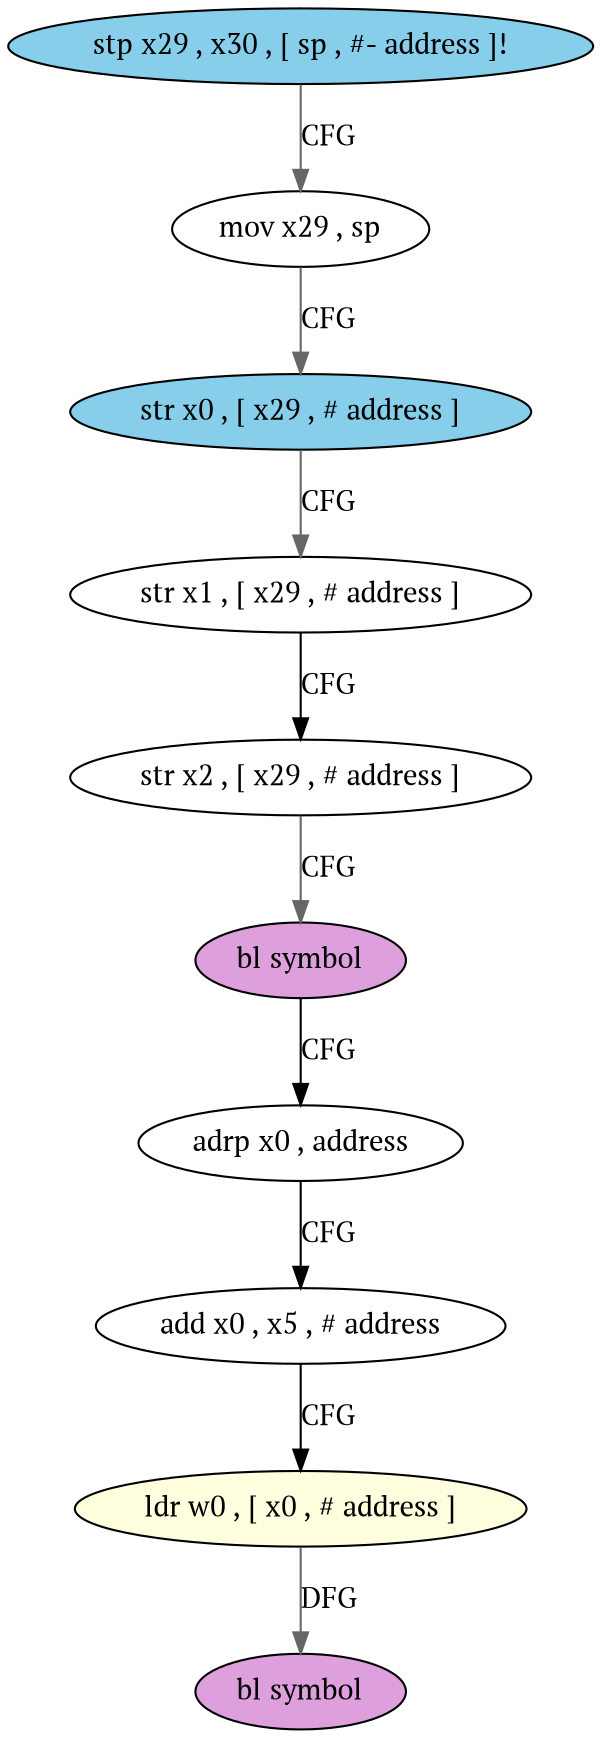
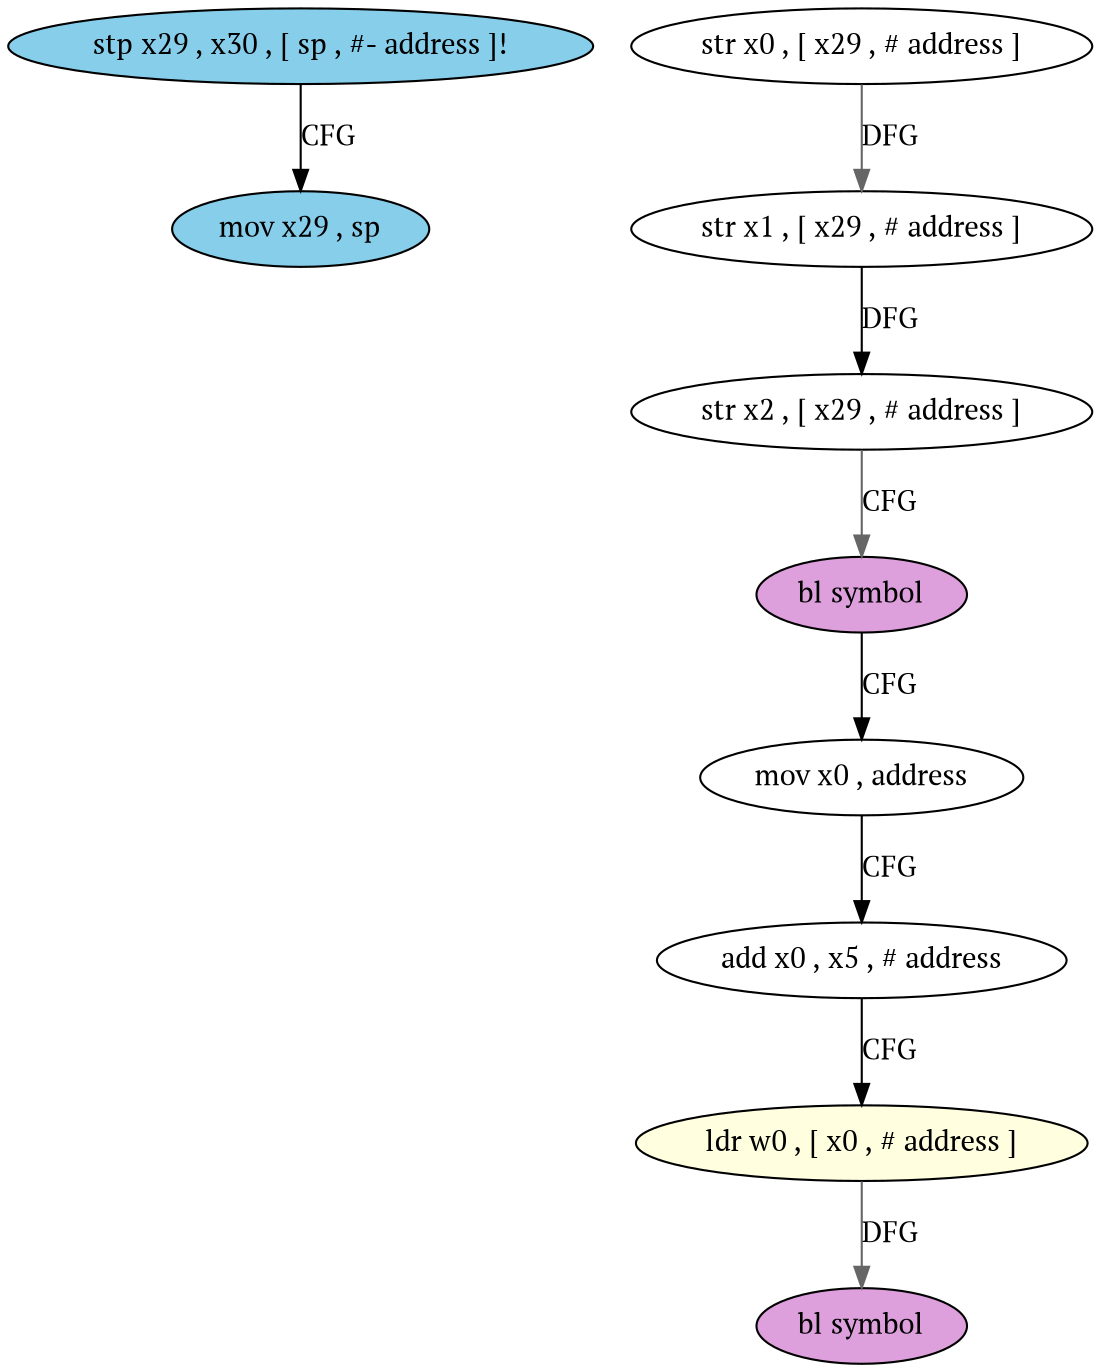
(301, 127) -> (301, 127)
(301, 229) -> (301, 229)
(301, 310) -> none
(301, 412) -> (862, 46)
(329, 503) -> (891, 138)
(329, 686) -> (891, 320)
(301, 1143) -> (862, 778)
